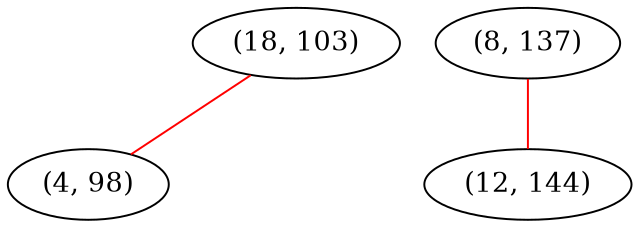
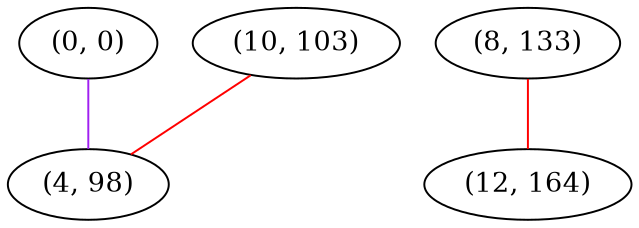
none -> (88, 43)
(296, 43) -> (296, 43)
(528, 43) -> (528, 43)
(528, 184) -> (528, 184)
